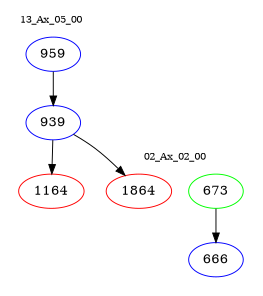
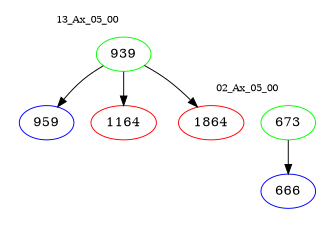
(53, 84) -> (82, 81)
(53, 123) -> (124, 54)
(175, 157) -> (247, 89)
